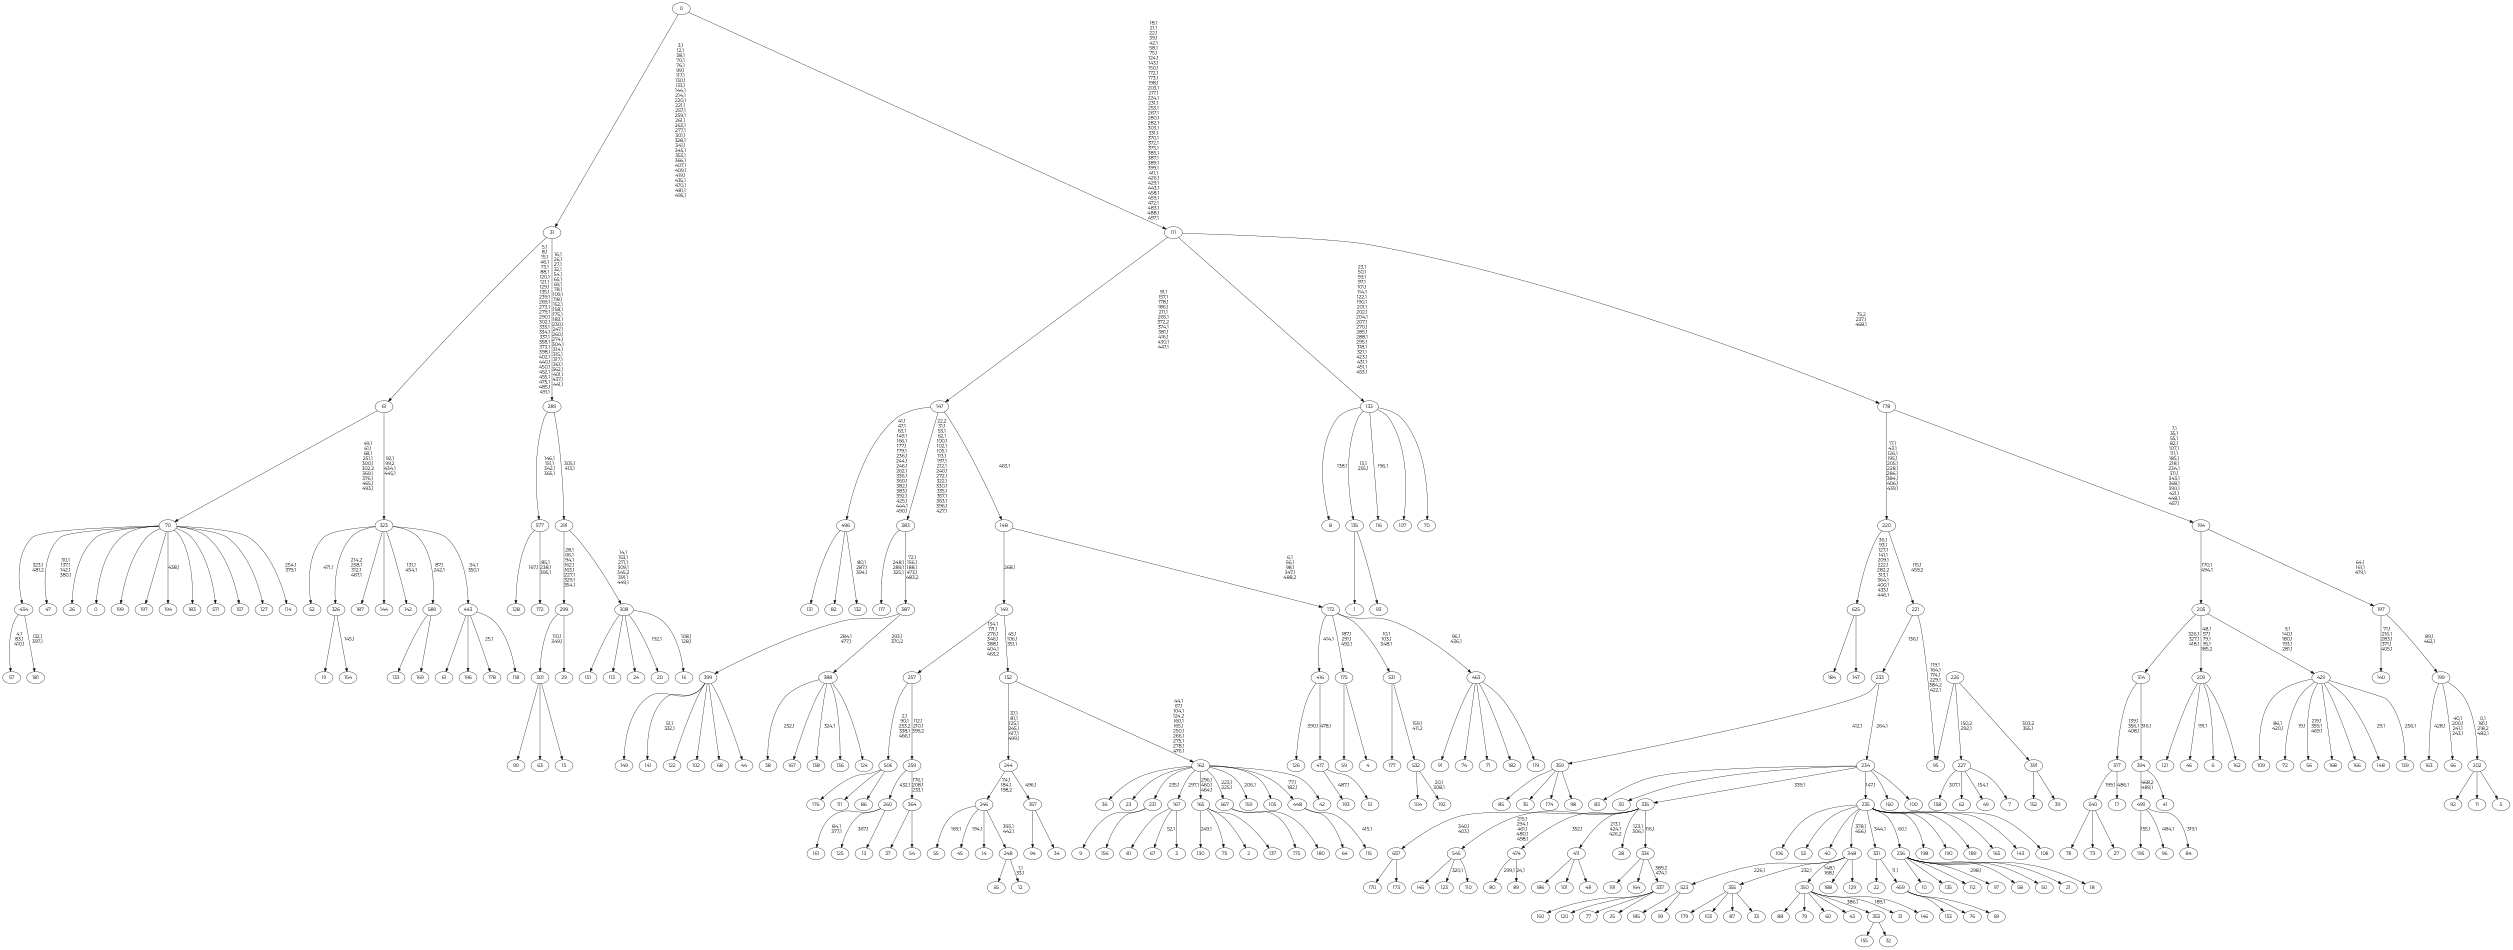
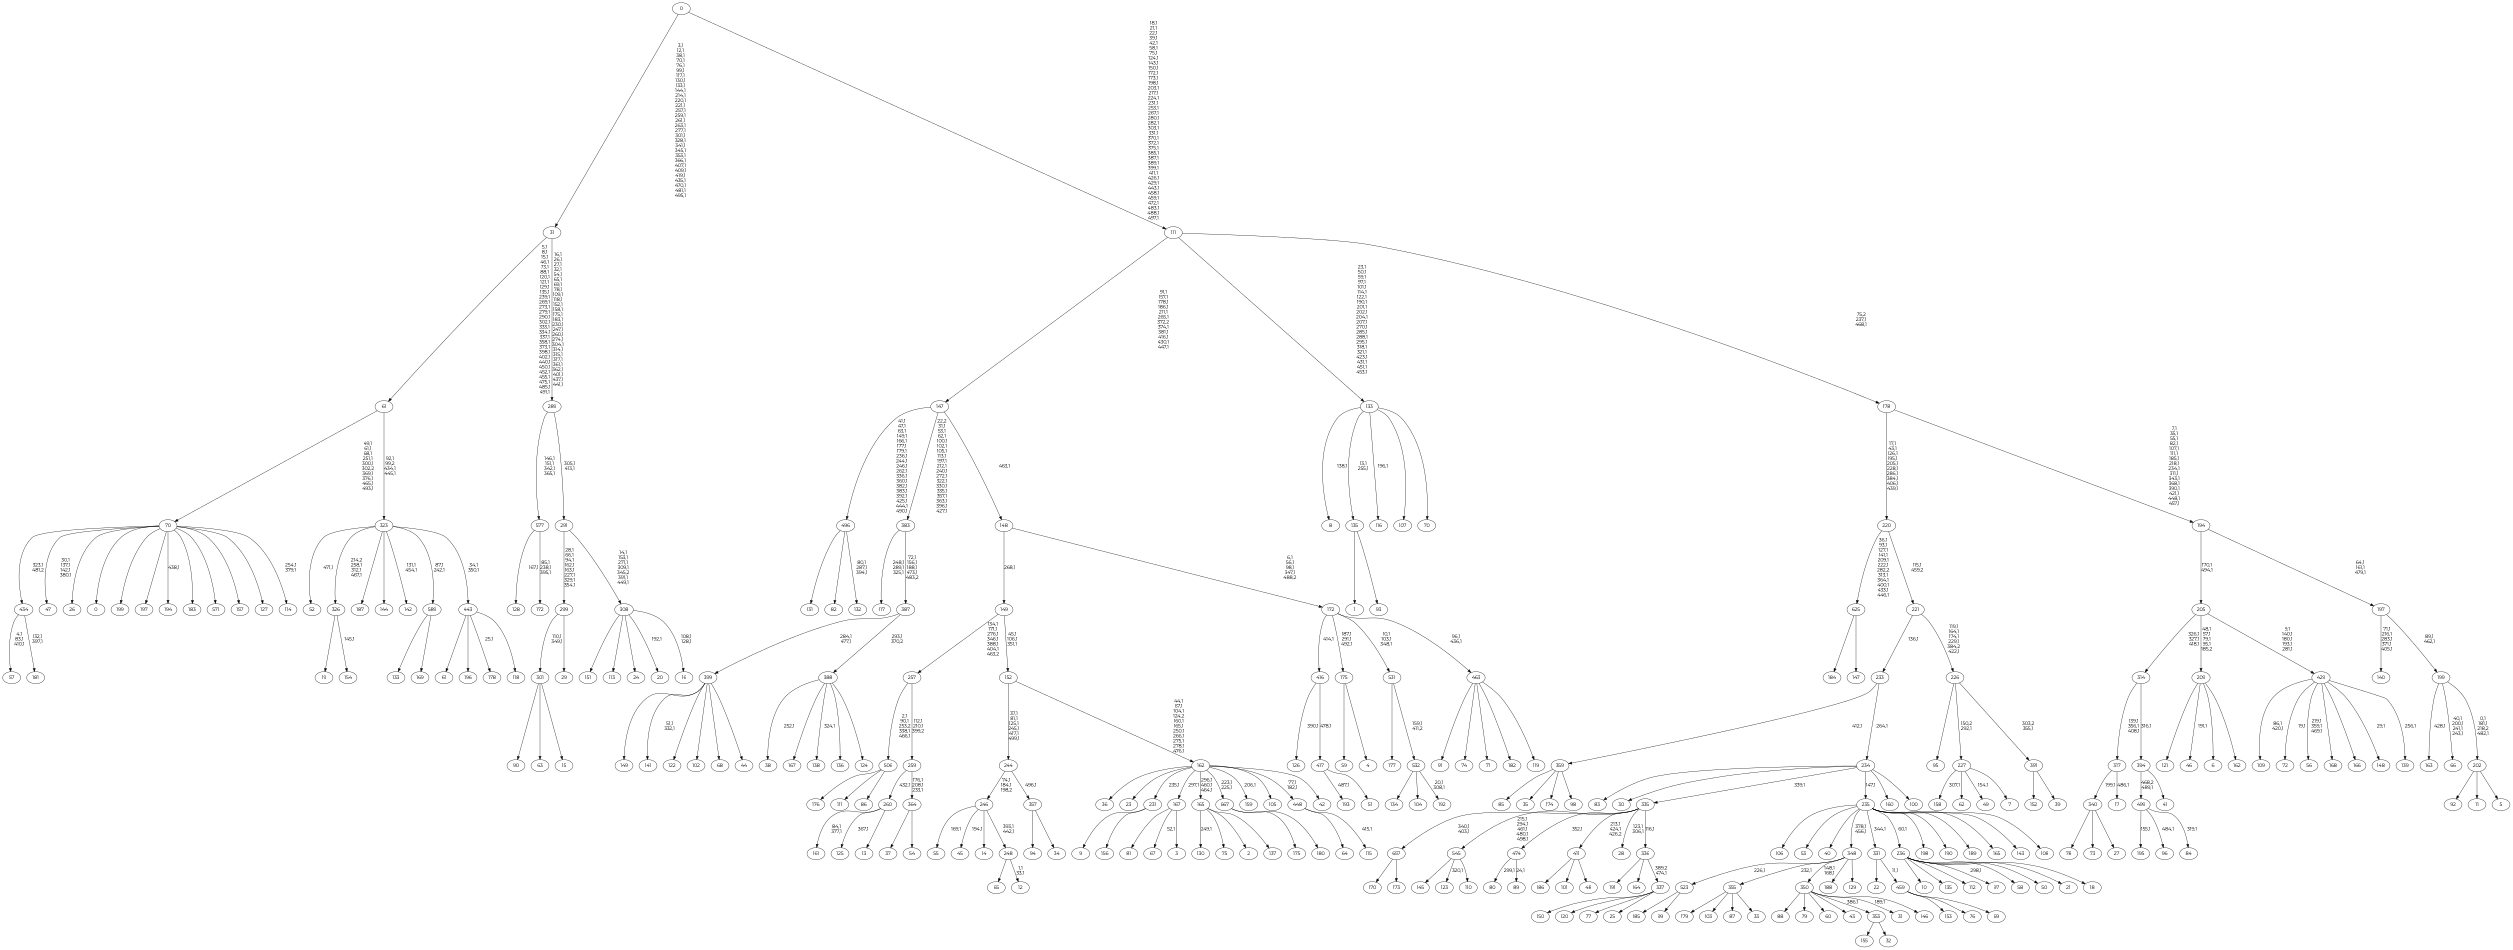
(1928, 686) -> (1940, 639)
none -> (1394, 805)
